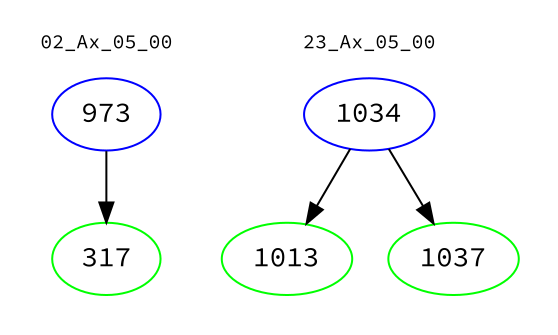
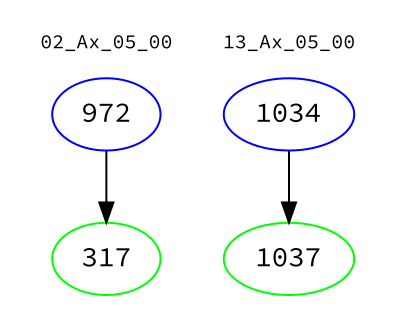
(370, 43) -> (290, 43)
(106, 114) -> (106, 114)
(287, 259) -> none
